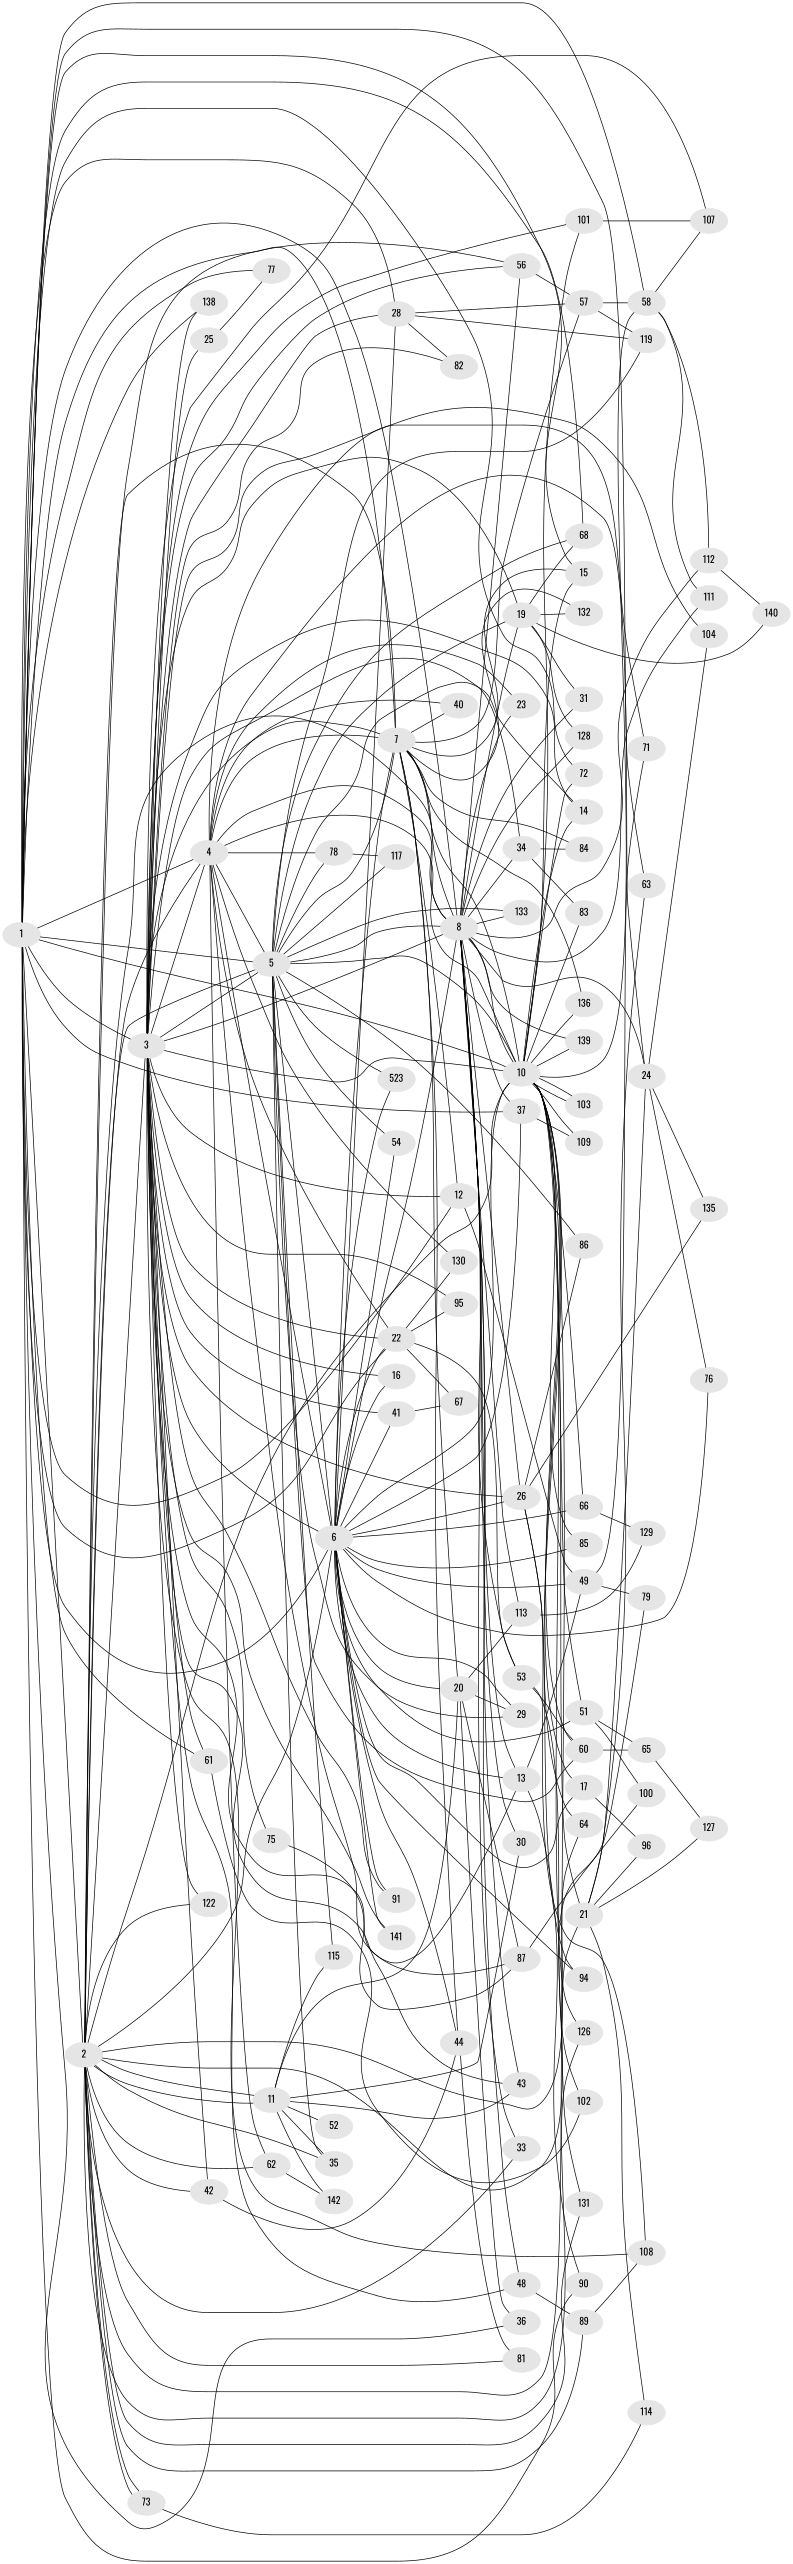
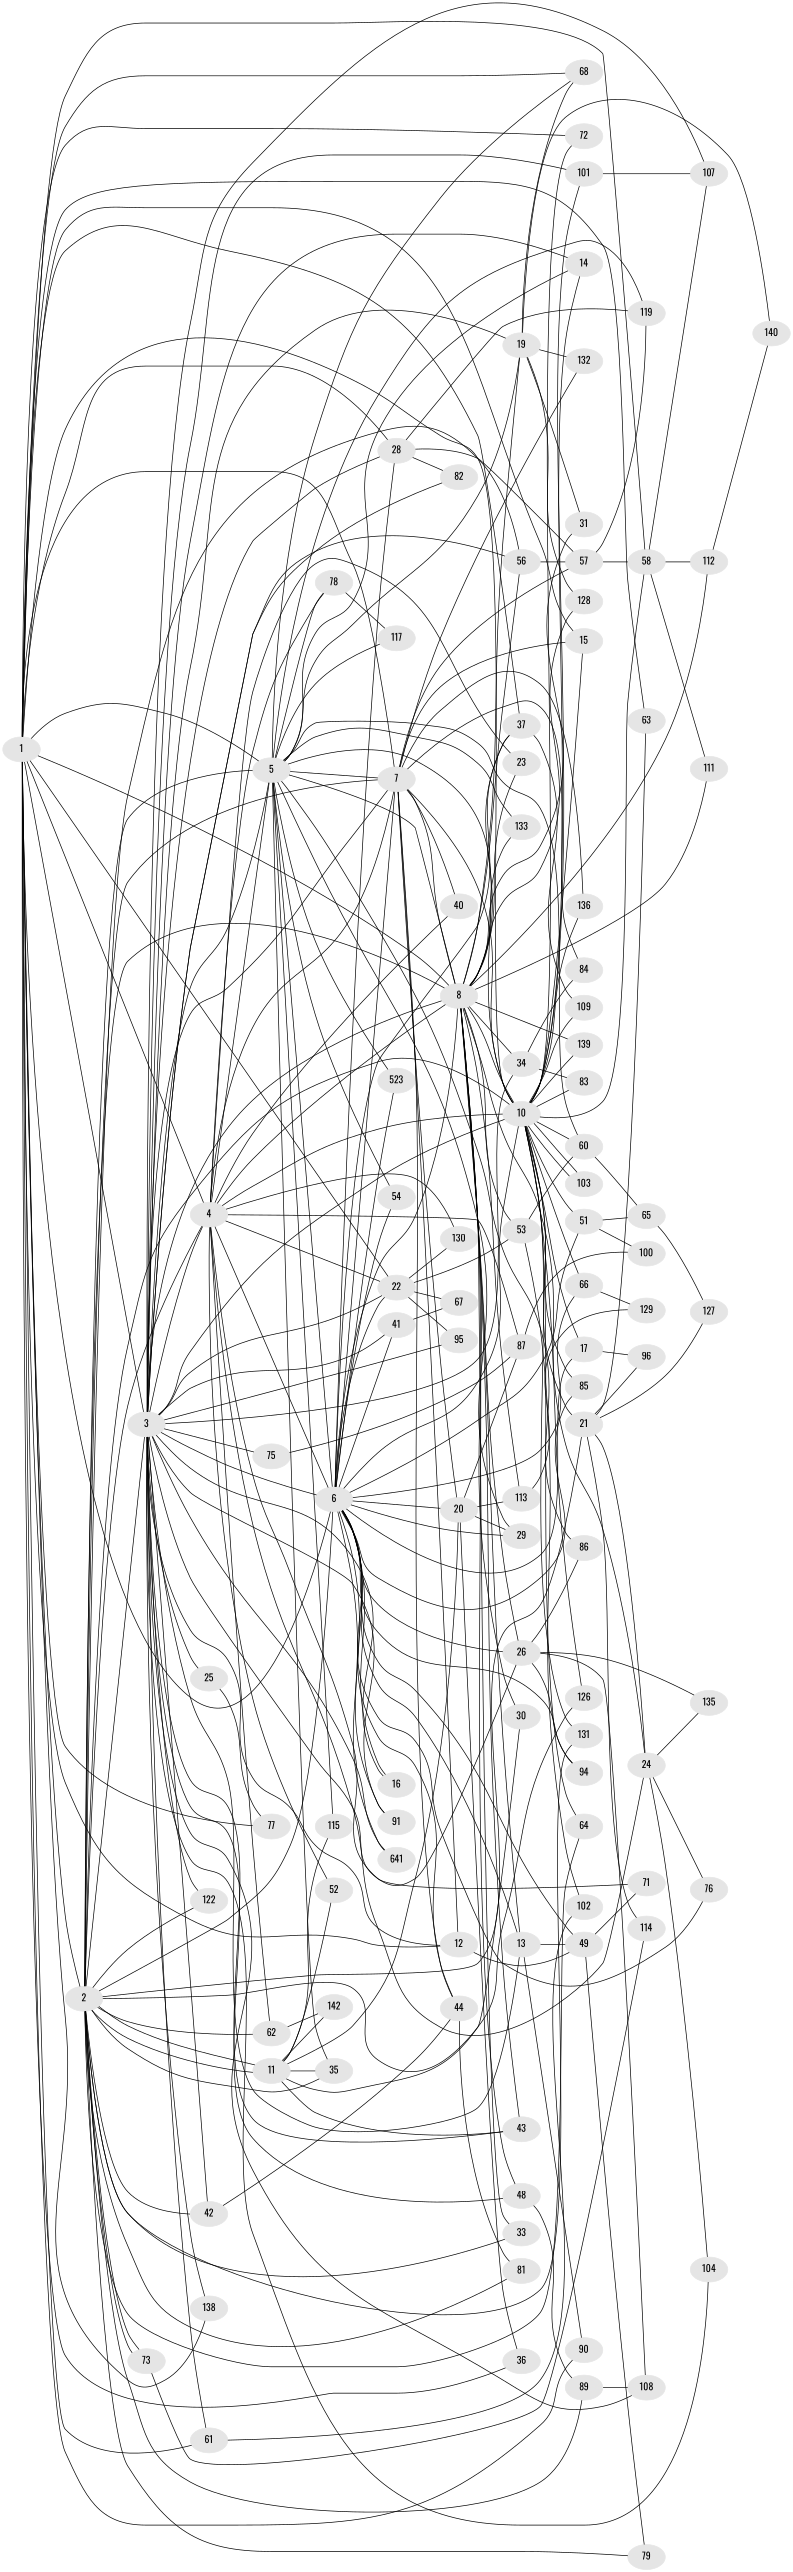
none -> (225, 1545)
(397, 1938) -> (397, 1860)
